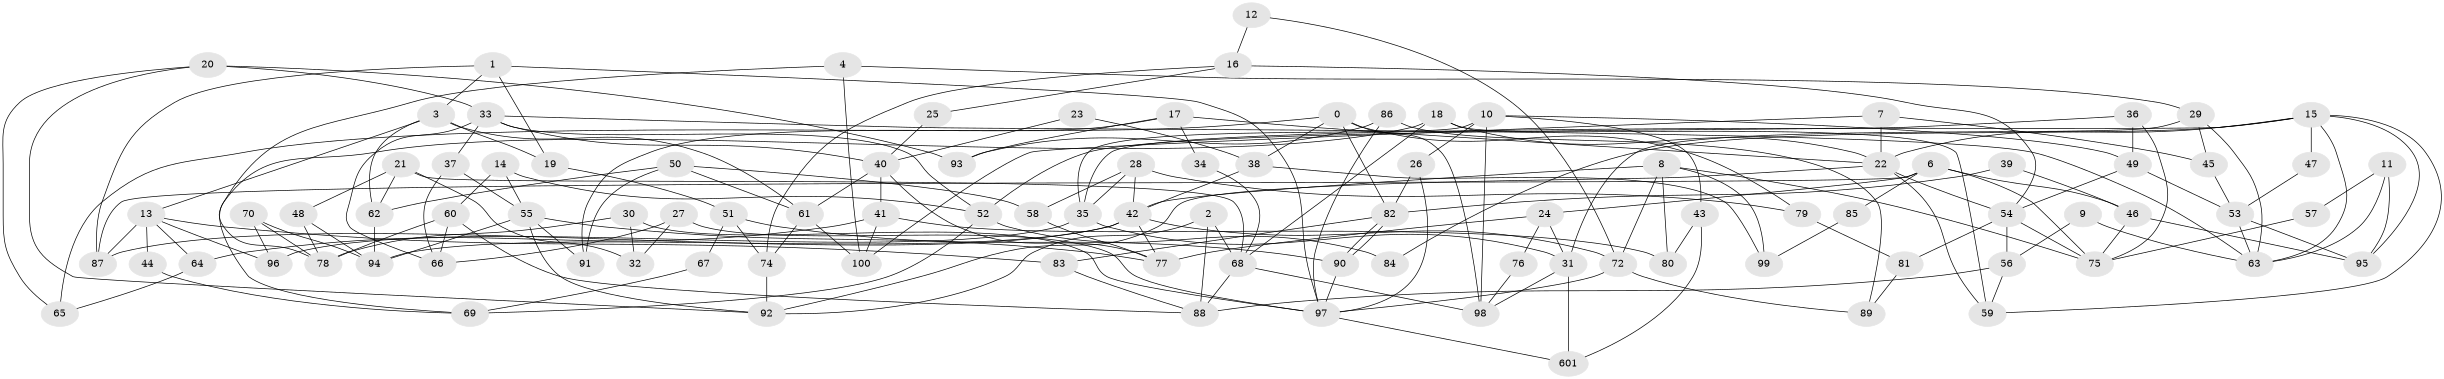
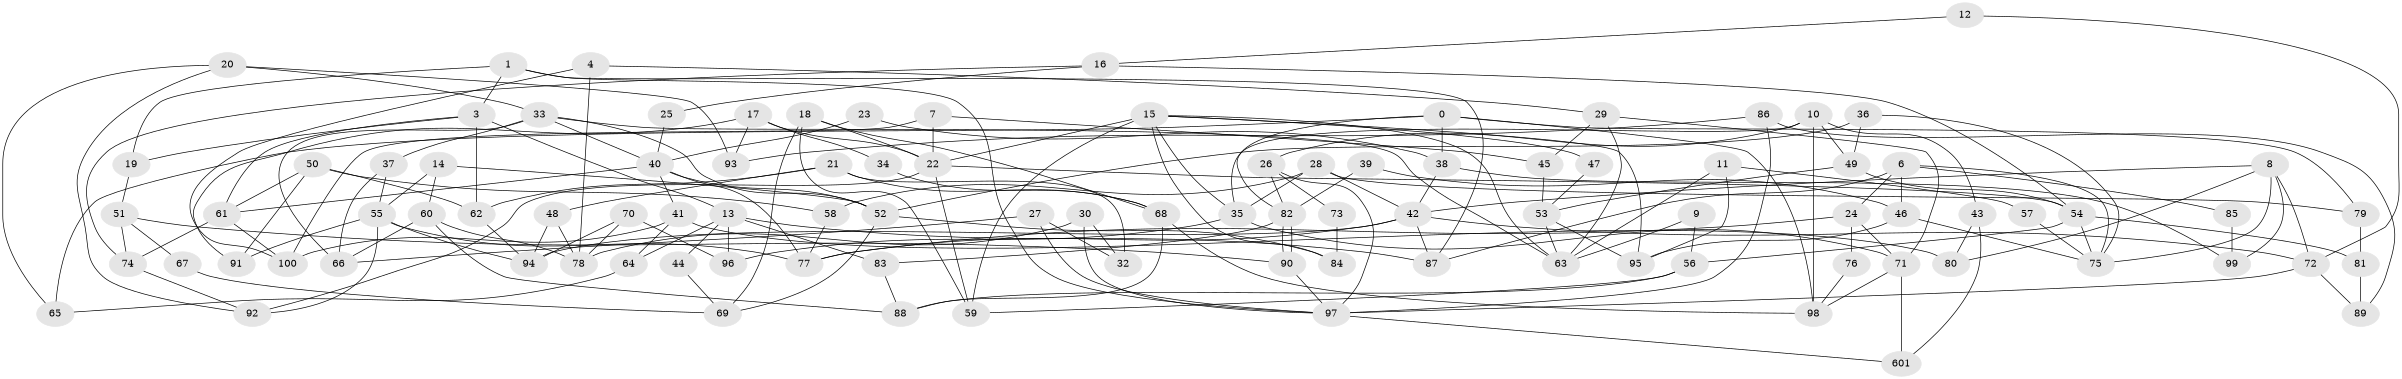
none -> (768, 189)
(1209, 214) -> none
none -> (1337, 214)
(1568, 264) -> (1901, 264)
